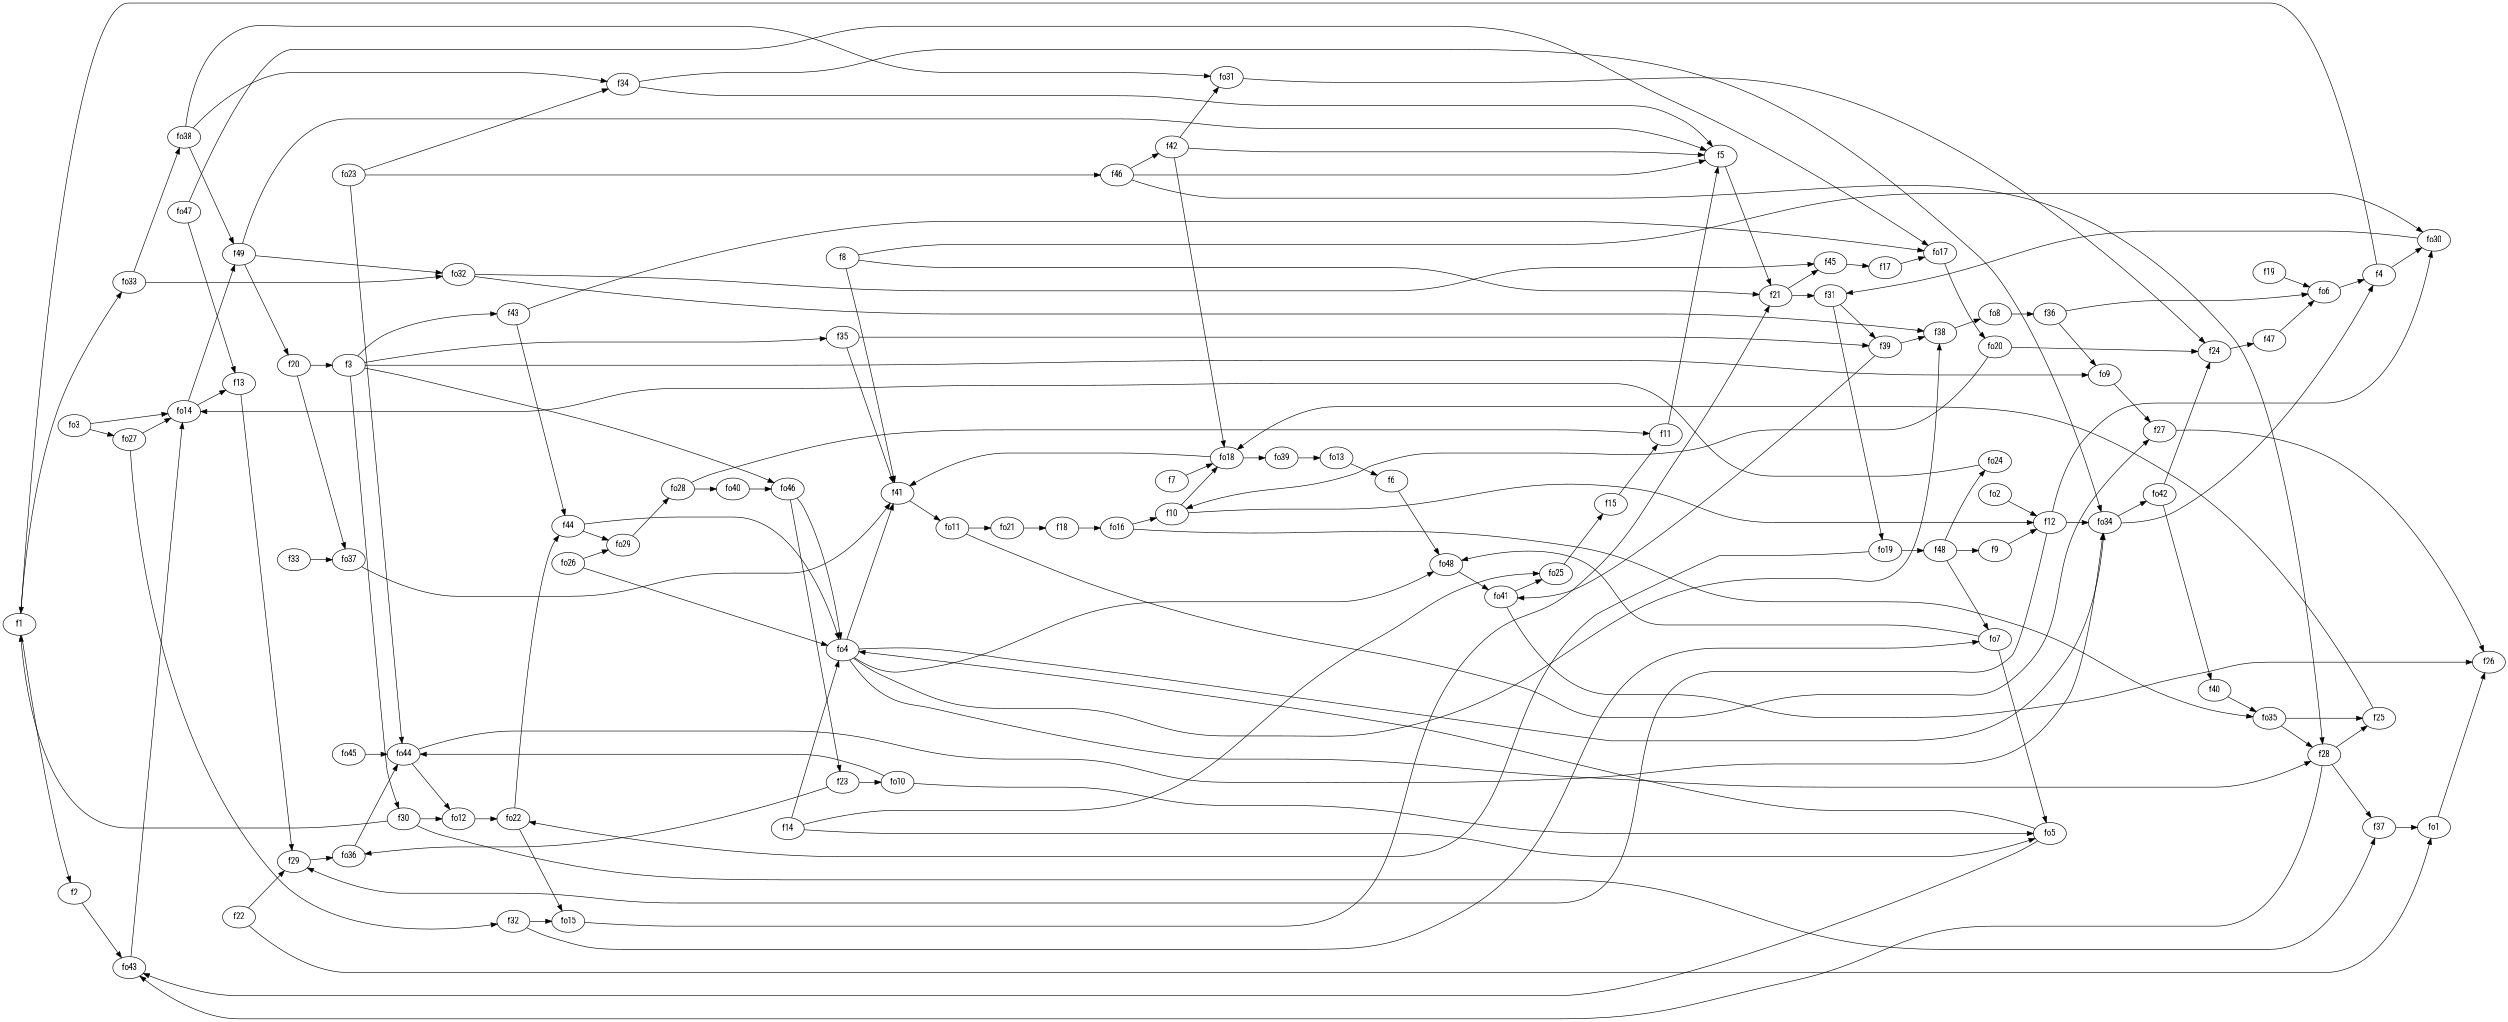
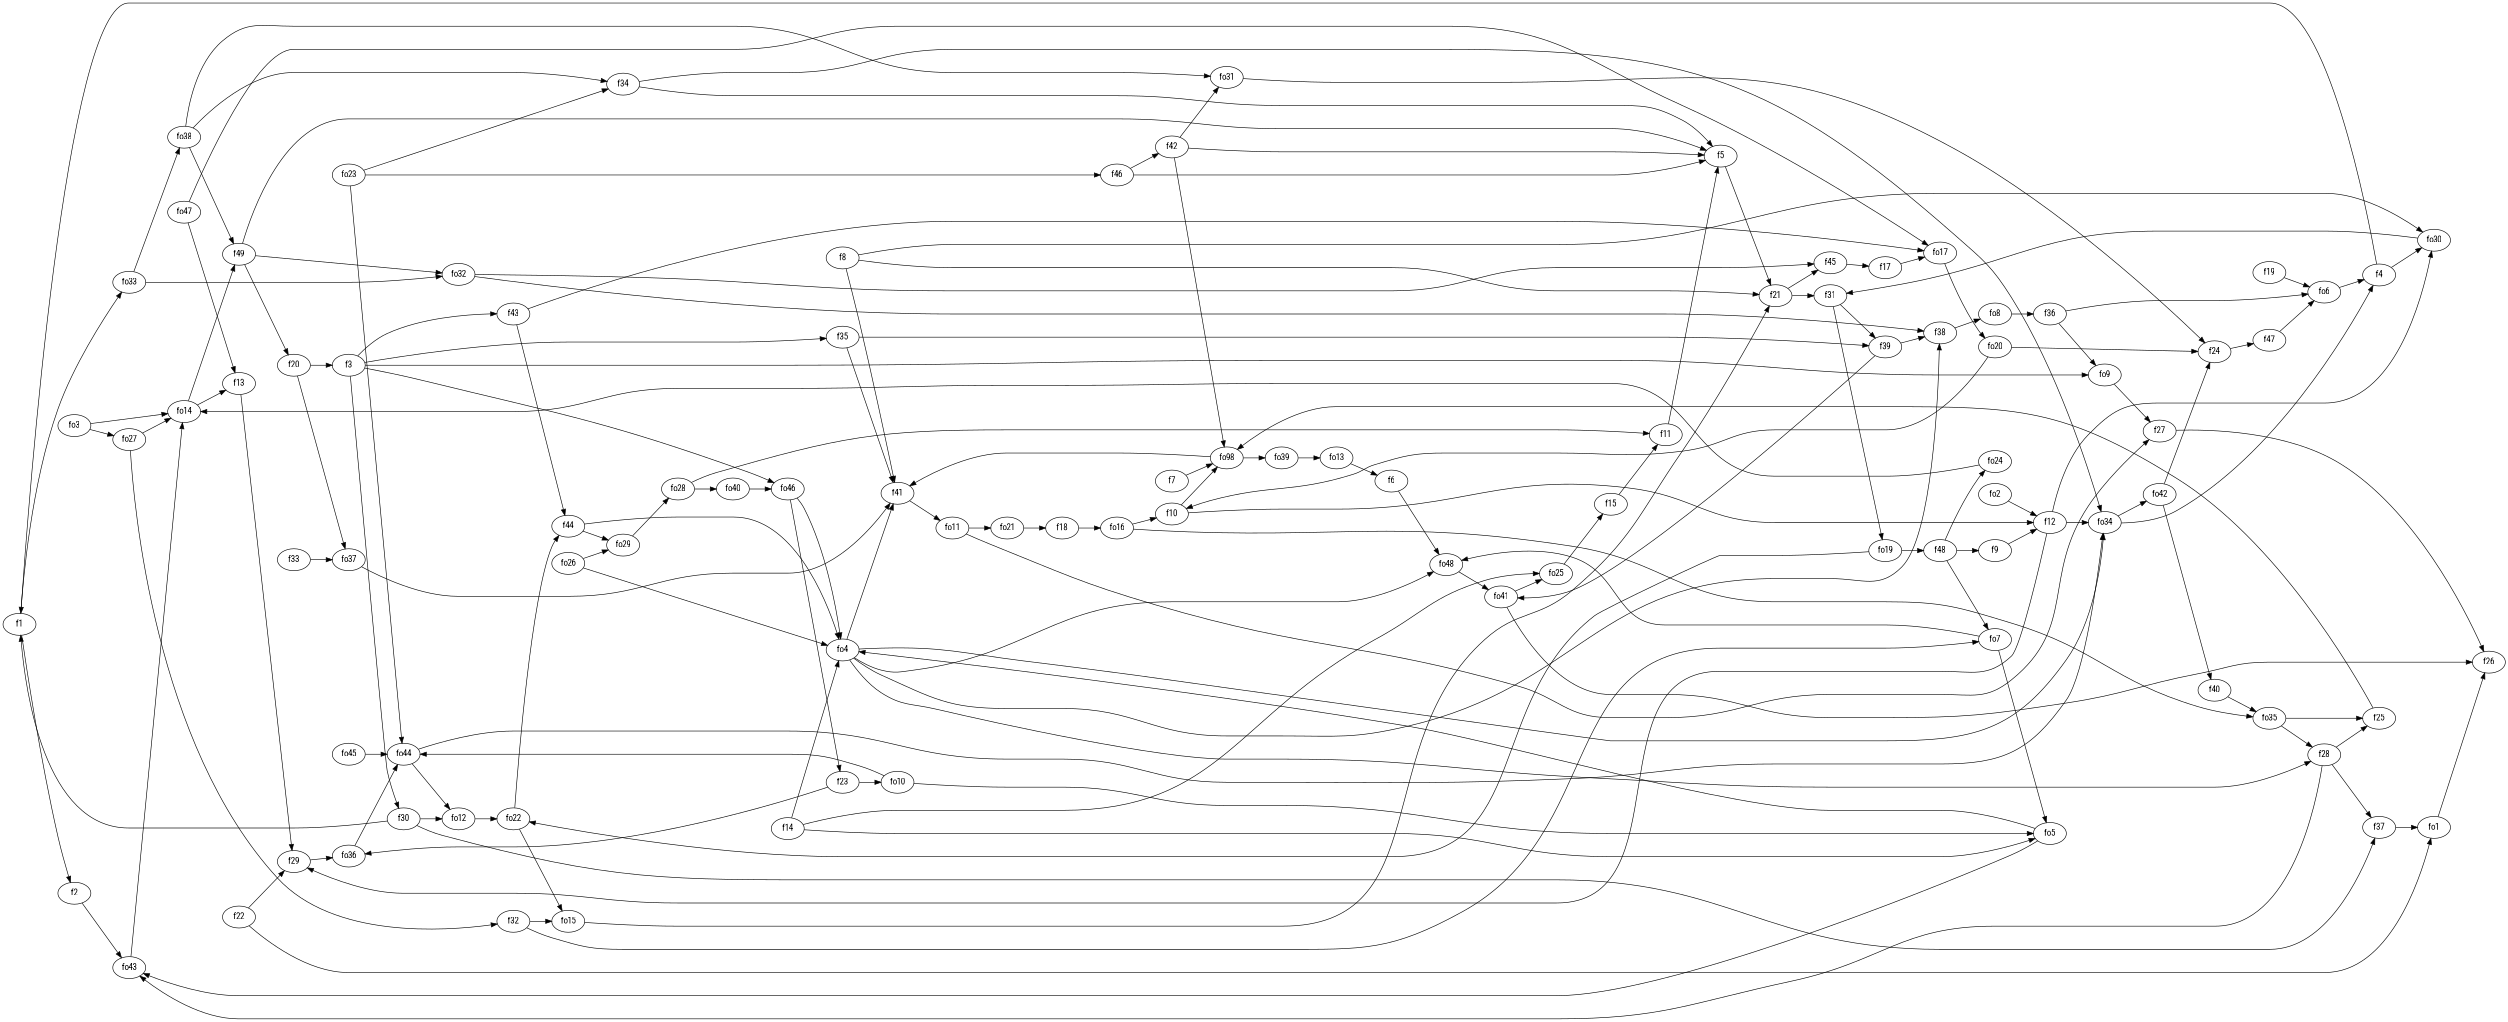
(1911, 186) -> none
(1227, 458) -> (1227, 458)
